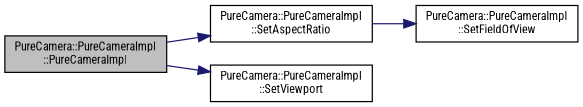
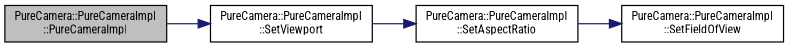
(182, 40) -> (388, 24)
